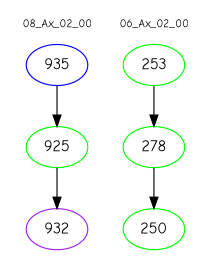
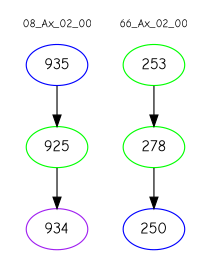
(155, 25) -> (155, 25)
(57, 229) -> (57, 229)
(154, 229) -> (154, 229)
